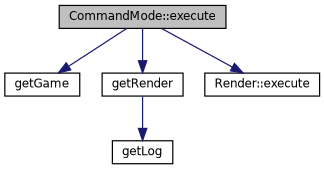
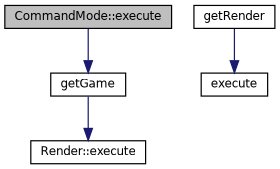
(143, 45) -> none
(197, 48) -> (88, 112)
(143, 152) -> (234, 85)
